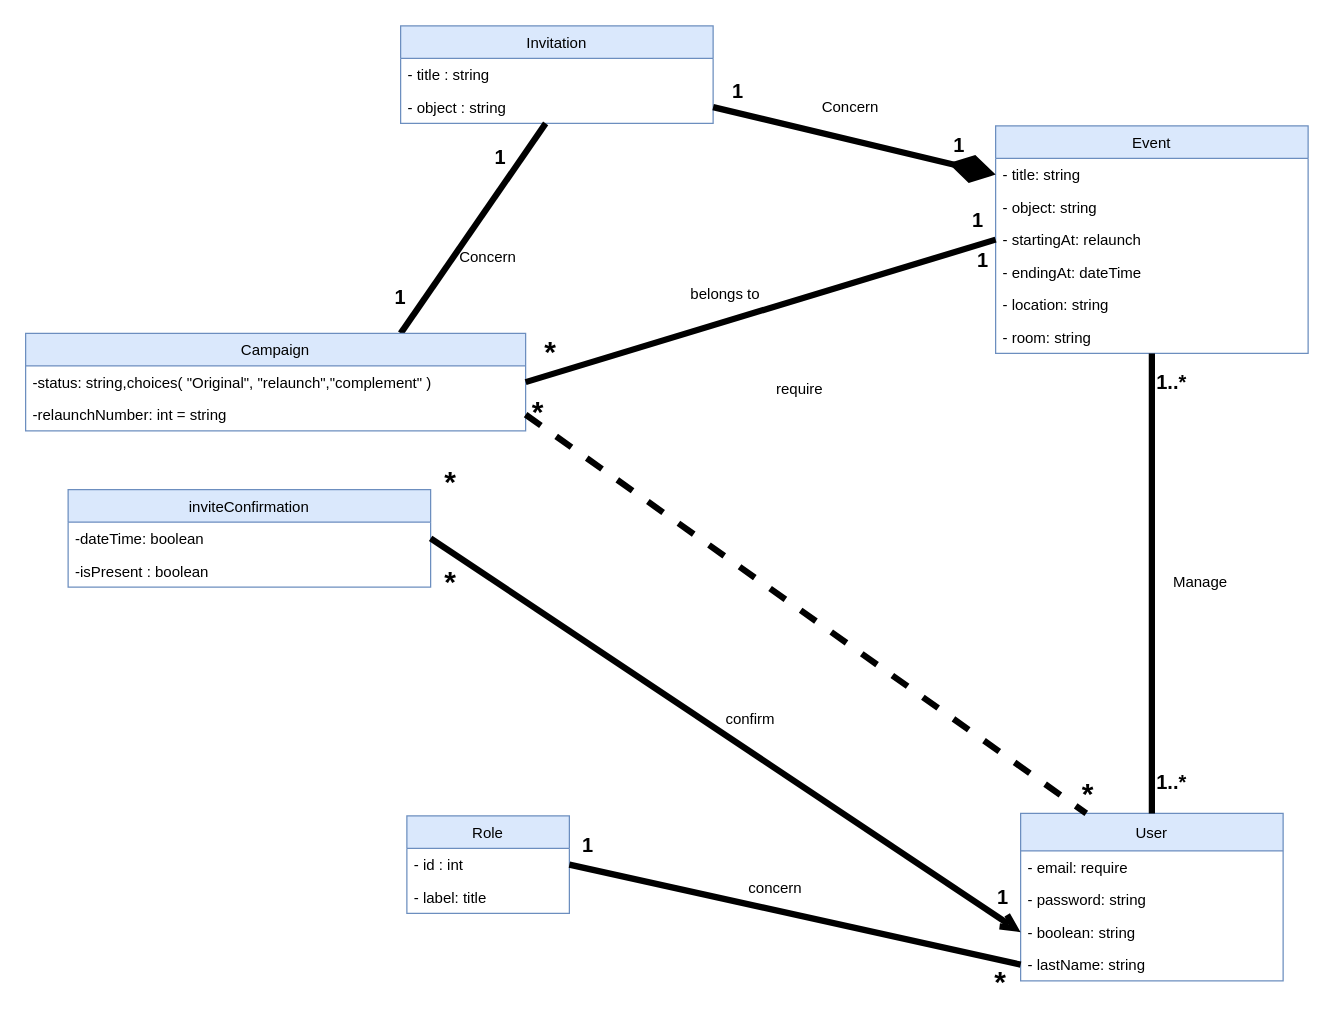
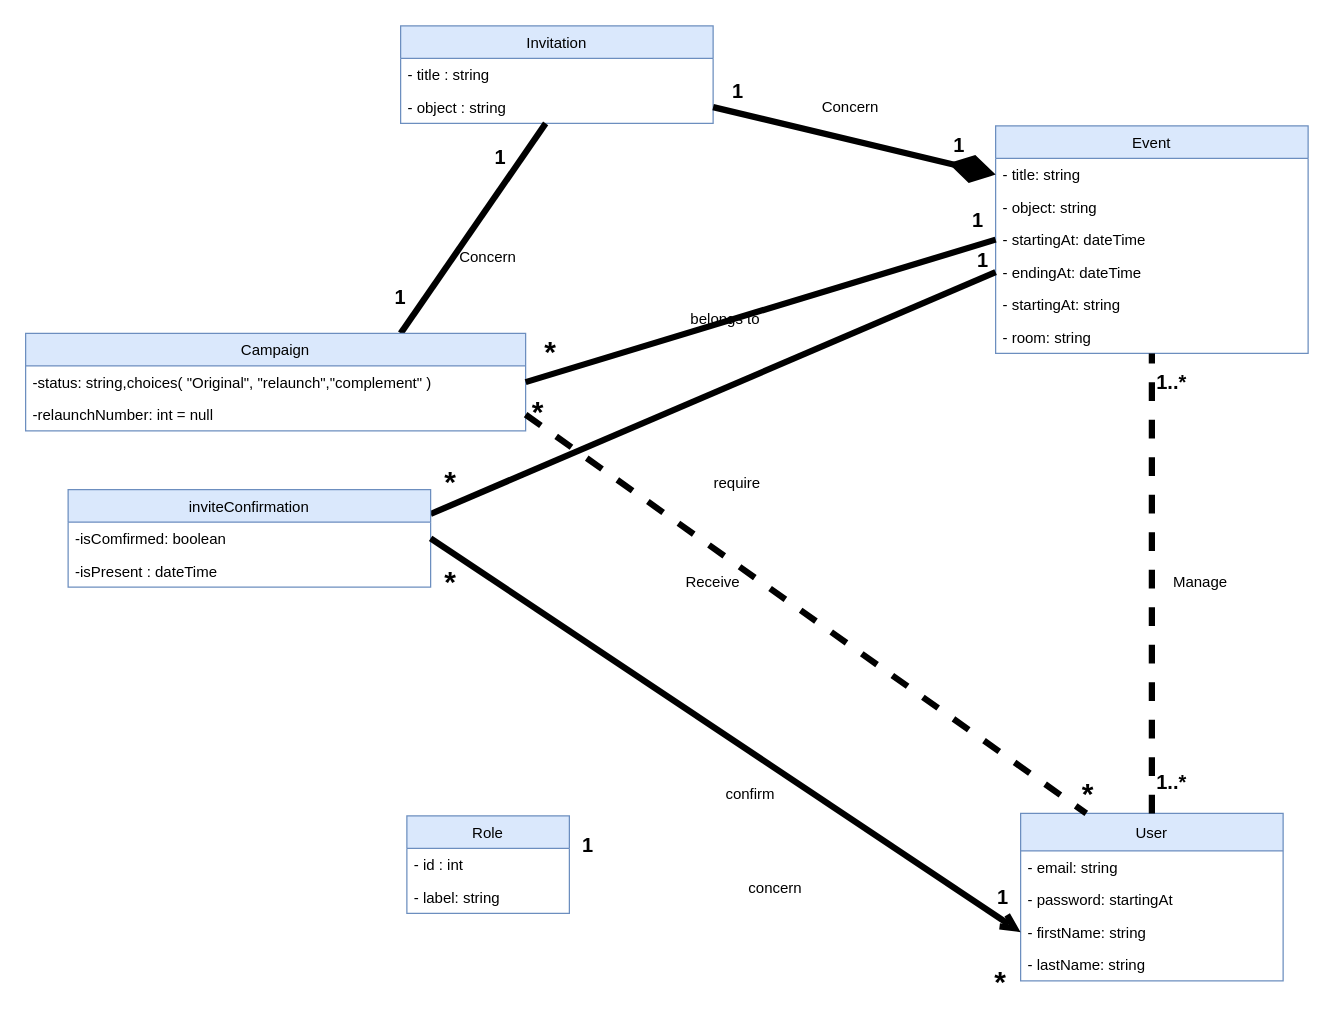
(1085, 240) -> (1085, 240)
(726, 294) -> (726, 319)
(1066, 305) -> (1077, 305)
(800, 389) -> (738, 483)
none -> (711, 394)
(141, 415) -> (130, 415)
(143, 539) -> (153, 539)
(149, 571) -> (153, 571)
none -> (713, 582)
(751, 719) -> (751, 794)
(1152, 785) -> (1152, 785)
(1083, 868) -> (1079, 868)
(459, 898) -> (465, 898)
(1095, 900) -> (1112, 900)
(794, 914) -> none
(1089, 933) -> (1098, 933)
